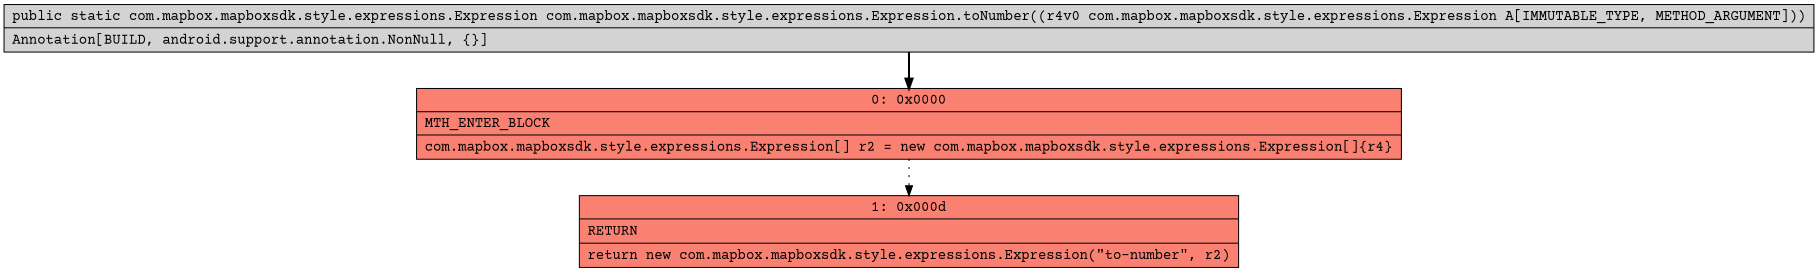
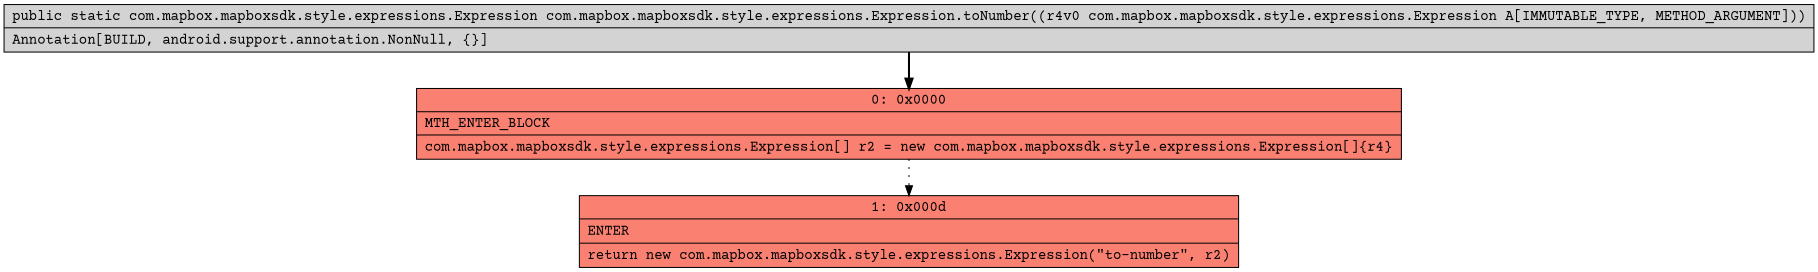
(613, 231) -> (609, 231)
